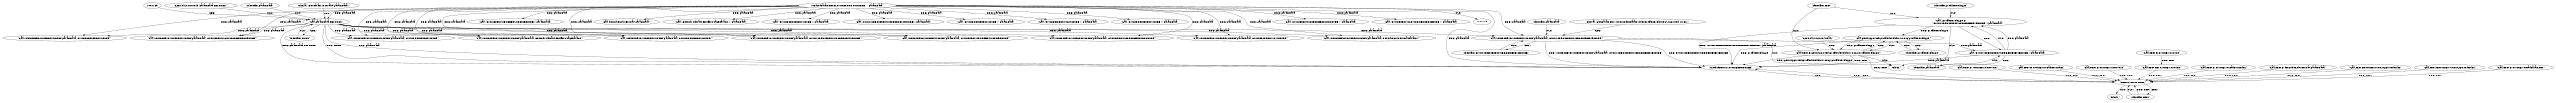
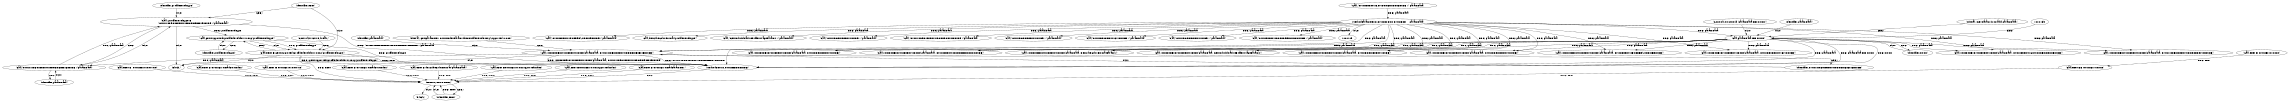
(1245, 10) -> (1388, 13)
(627, 22) -> (670, 38)
(1869, 62) -> none
(1882, 77) -> none
